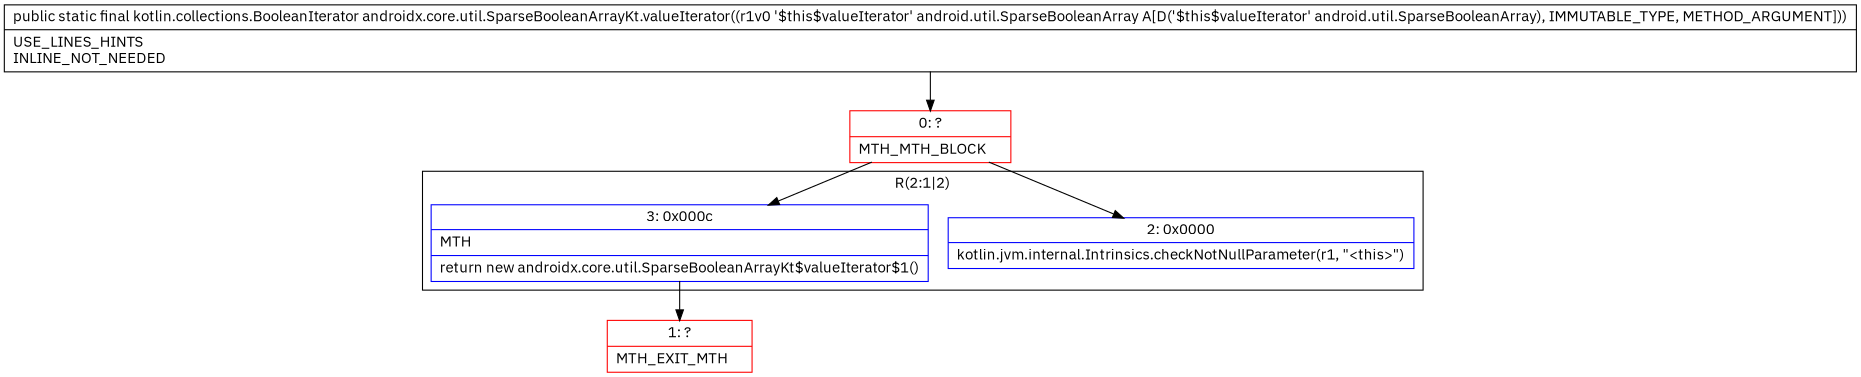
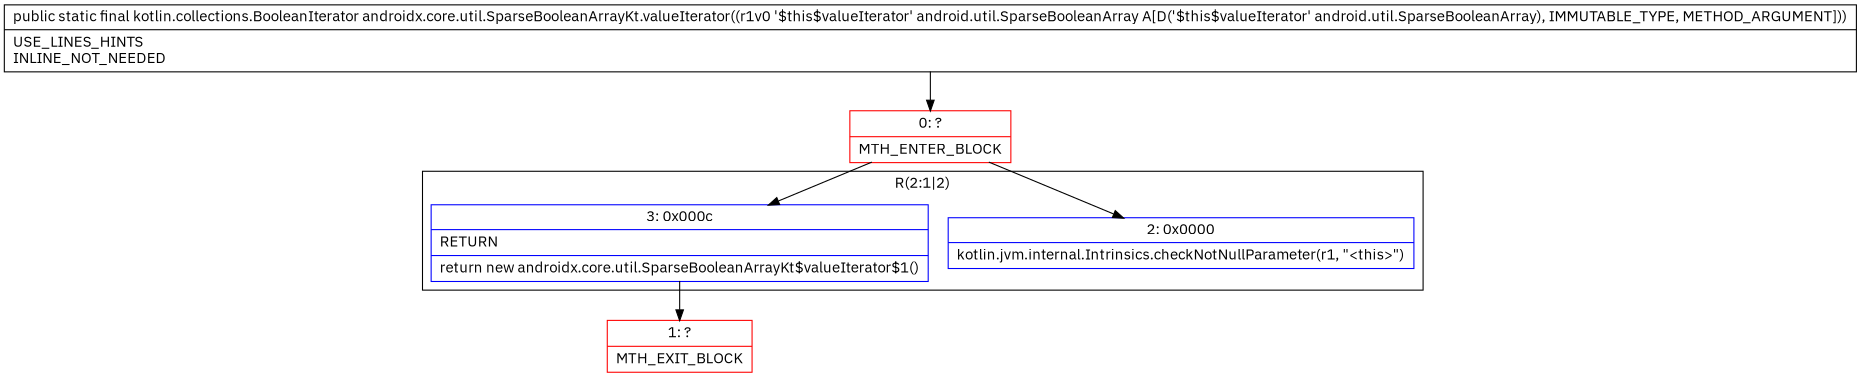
(923, 149) -> (930, 149)
(456, 242) -> (470, 242)
(672, 359) -> (680, 359)
